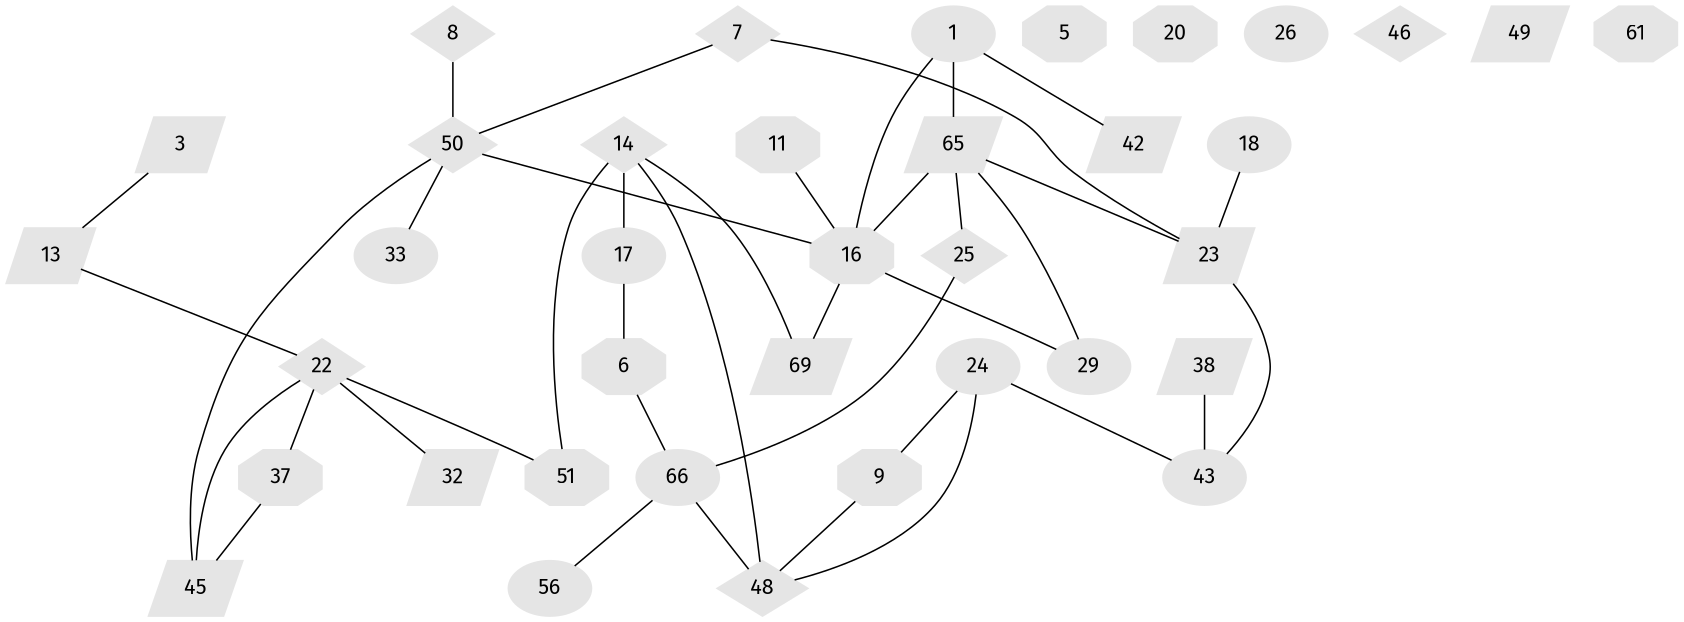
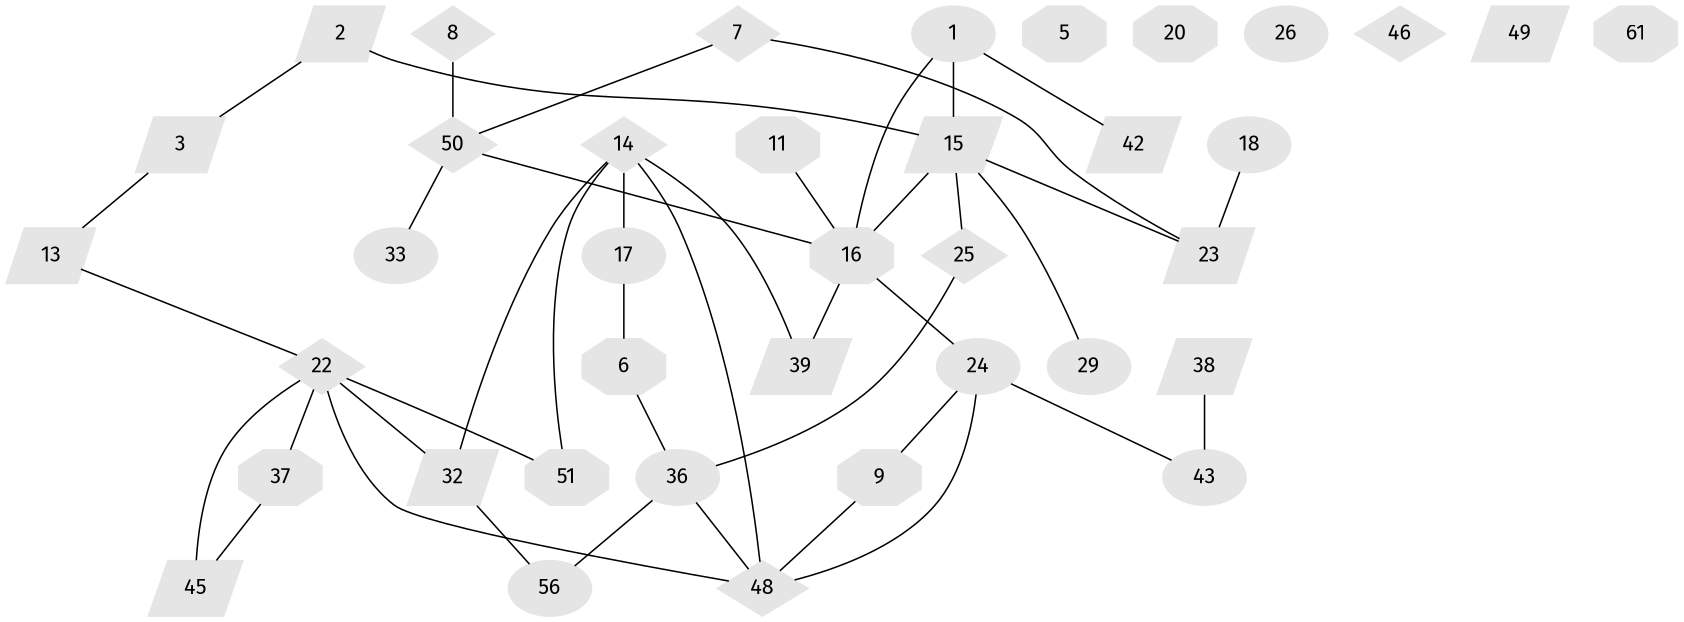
none -> (340, 34)
(953, 145) -> (953, 145)
none -> (516, 296)
(971, 311) -> (915, 311)
(252, 327) -> none
(801, 367) -> (801, 367)
(1270, 370) -> none
(678, 477) -> (678, 477)
none -> (494, 525)
none -> (483, 533)
